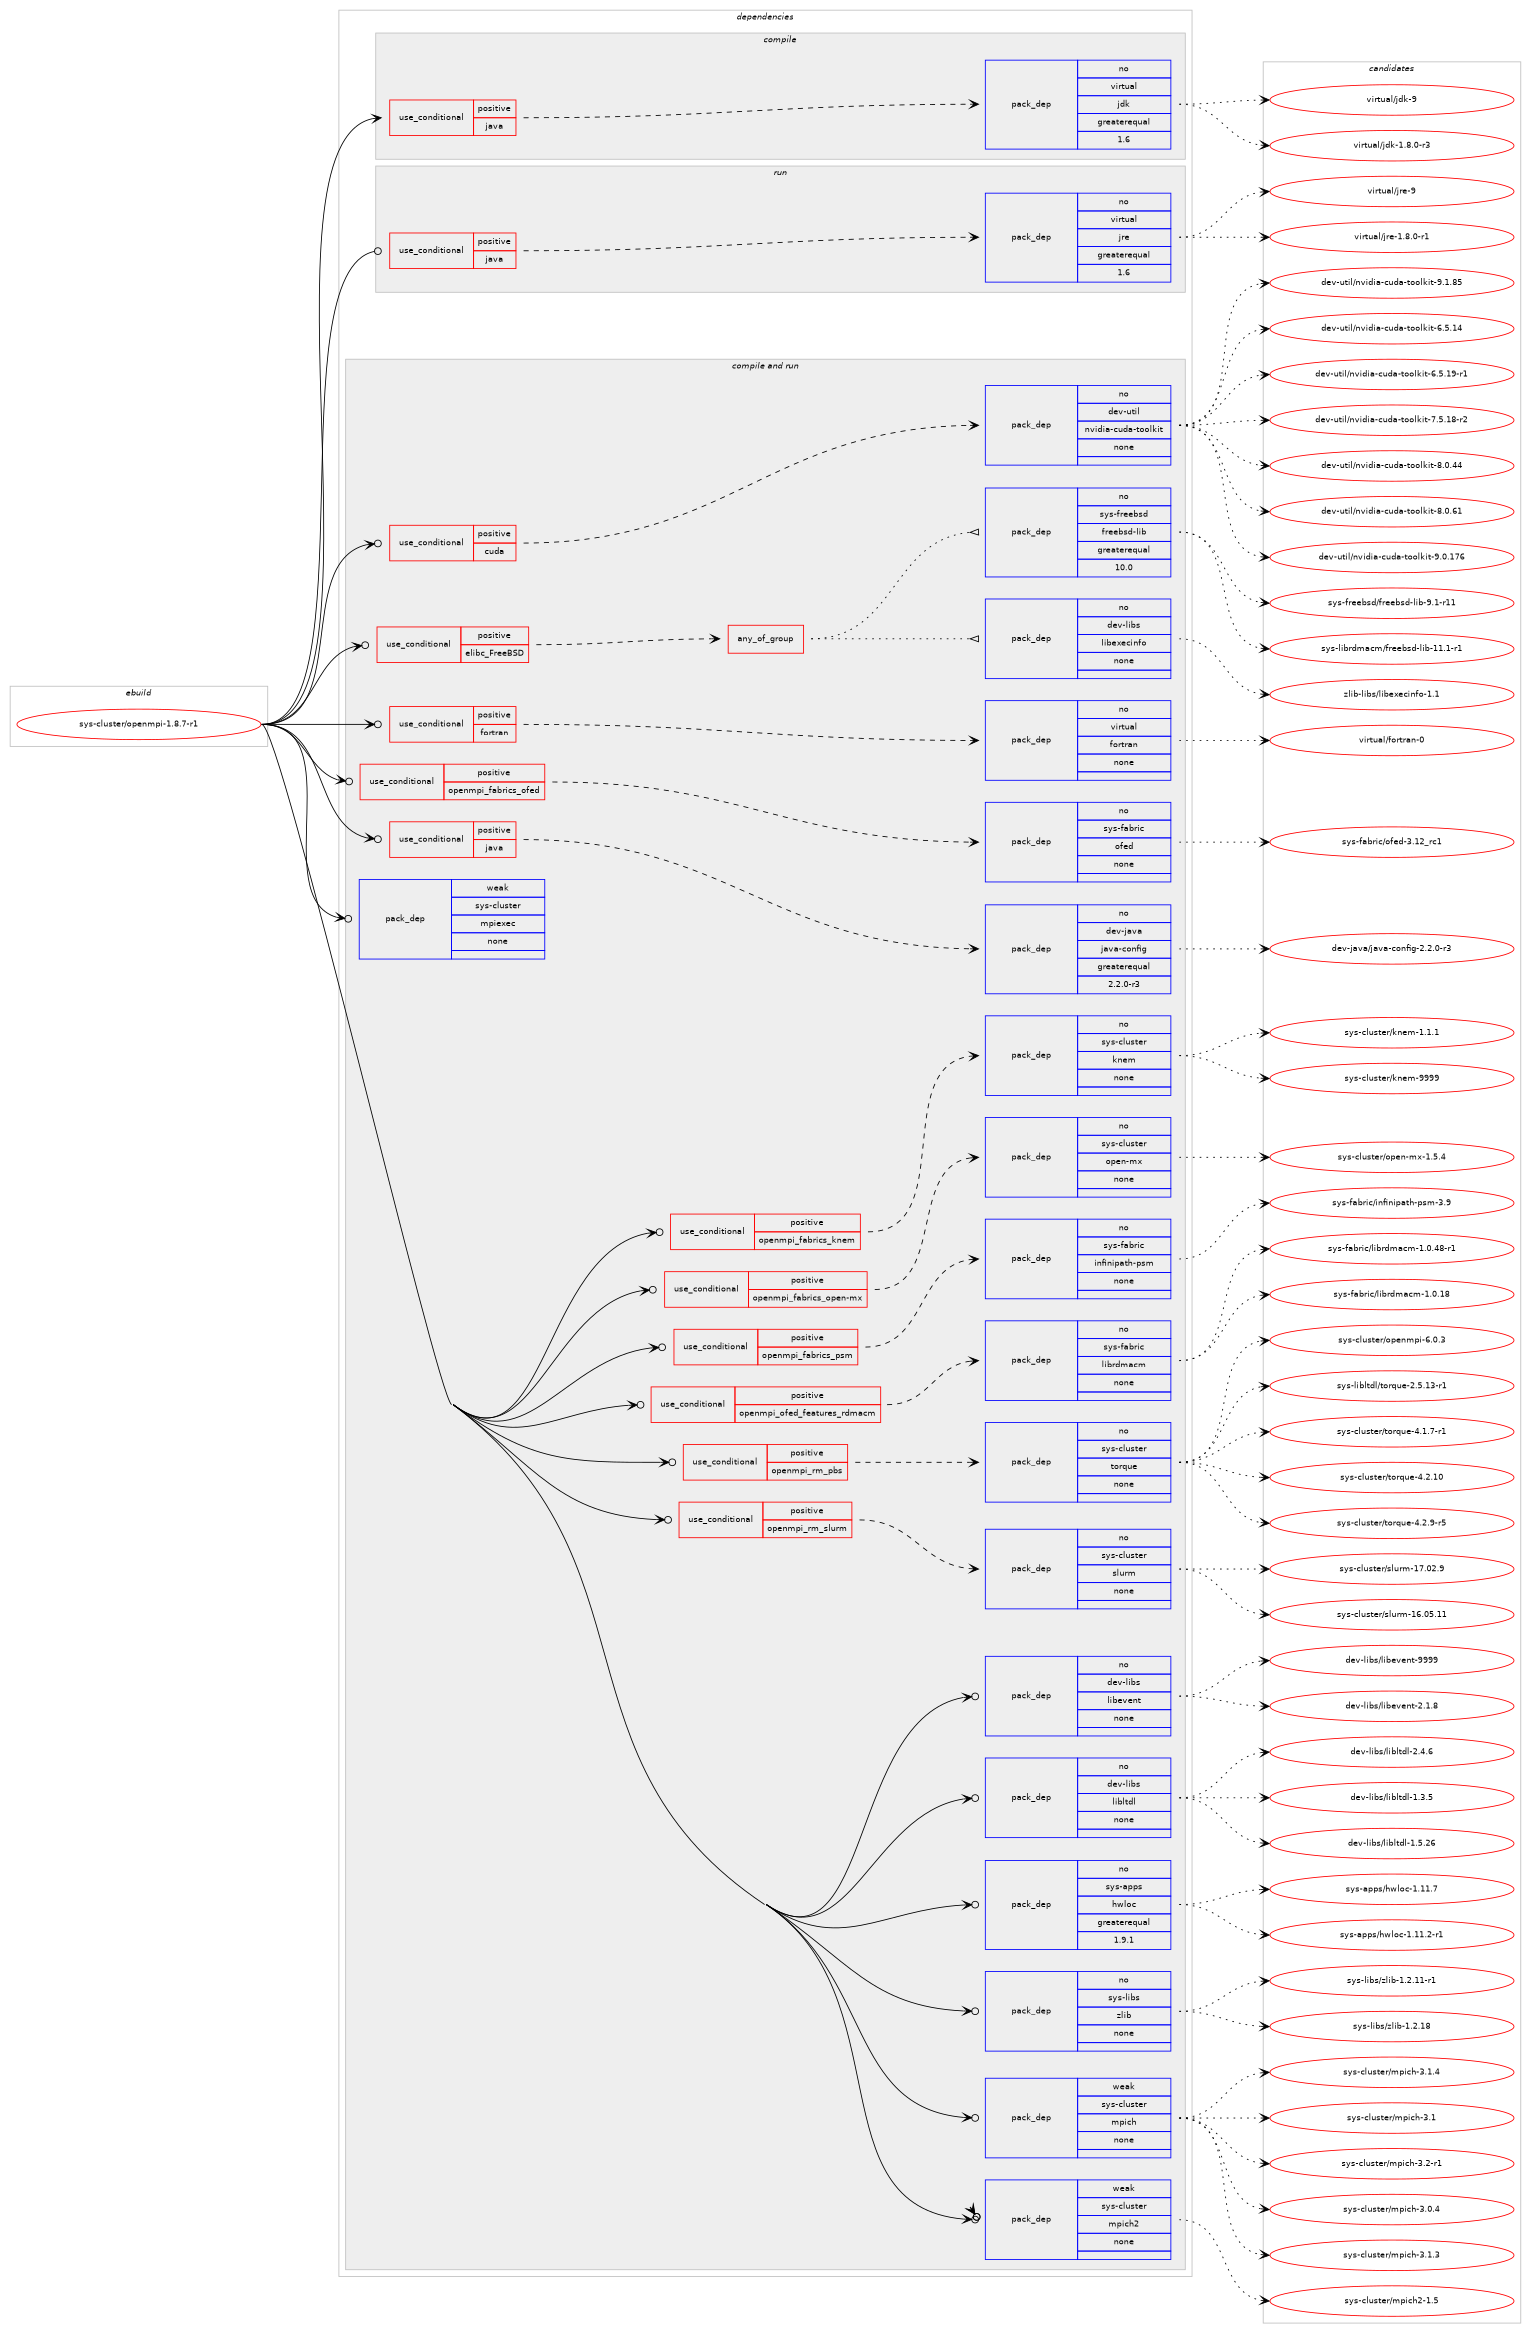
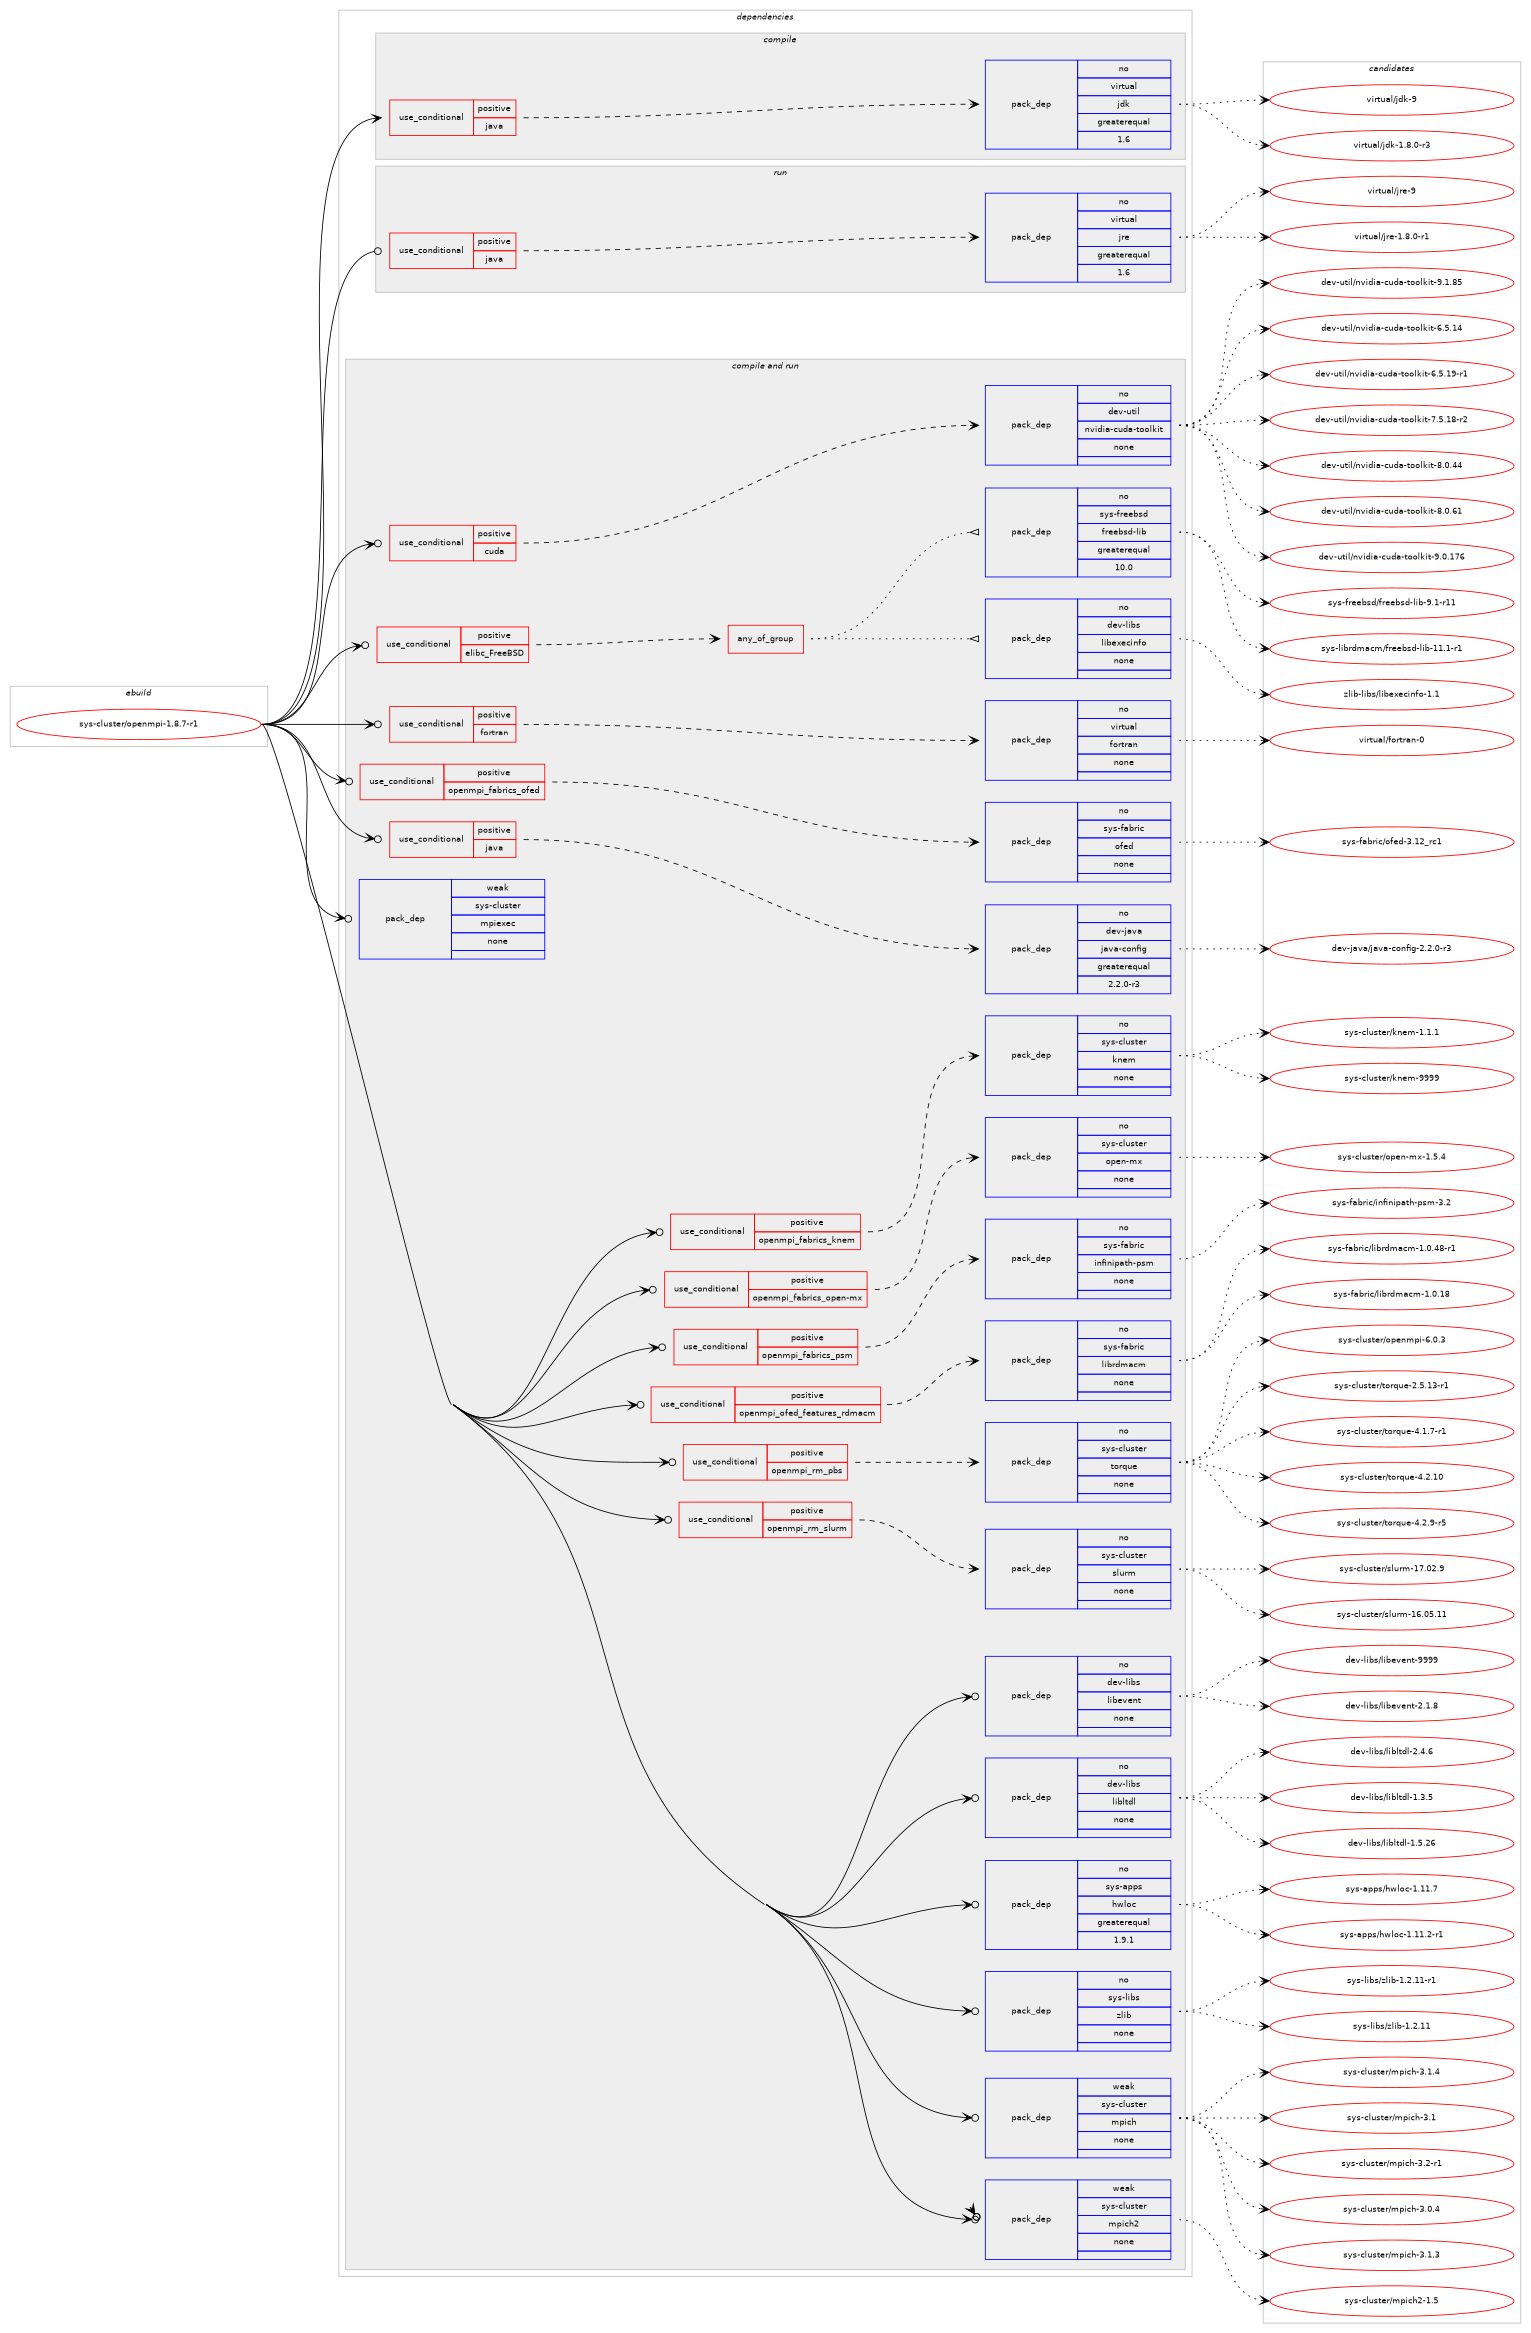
(1392, 1203) -> (1392, 1203)
(1392, 1386) -> (1392, 1386)
(1392, 2027) -> (1392, 2027)
